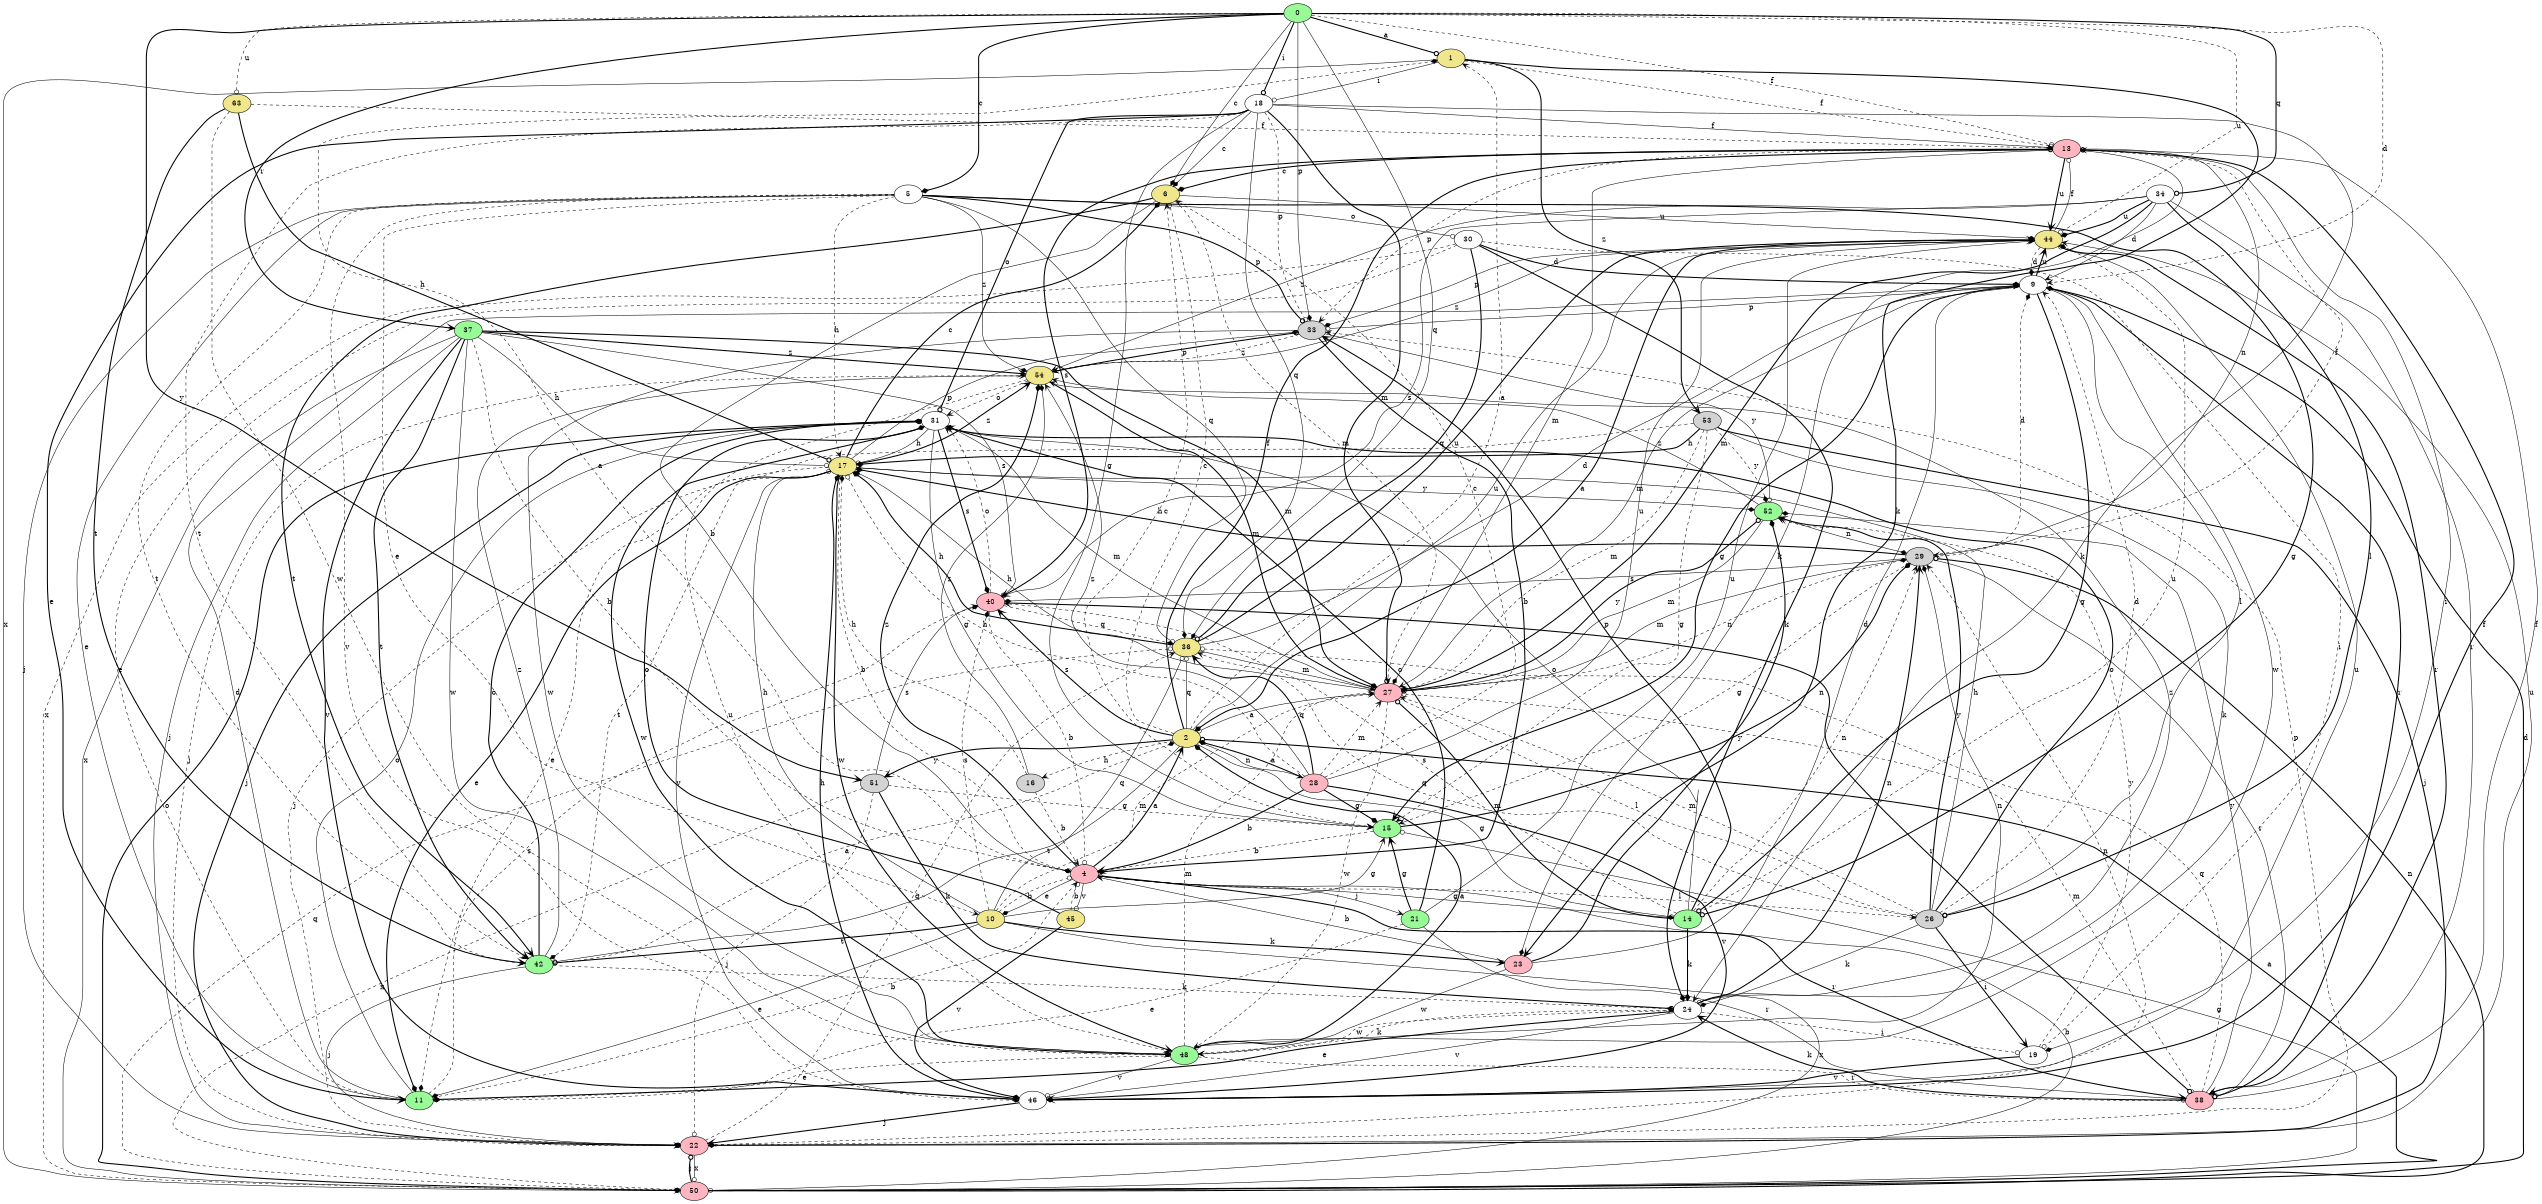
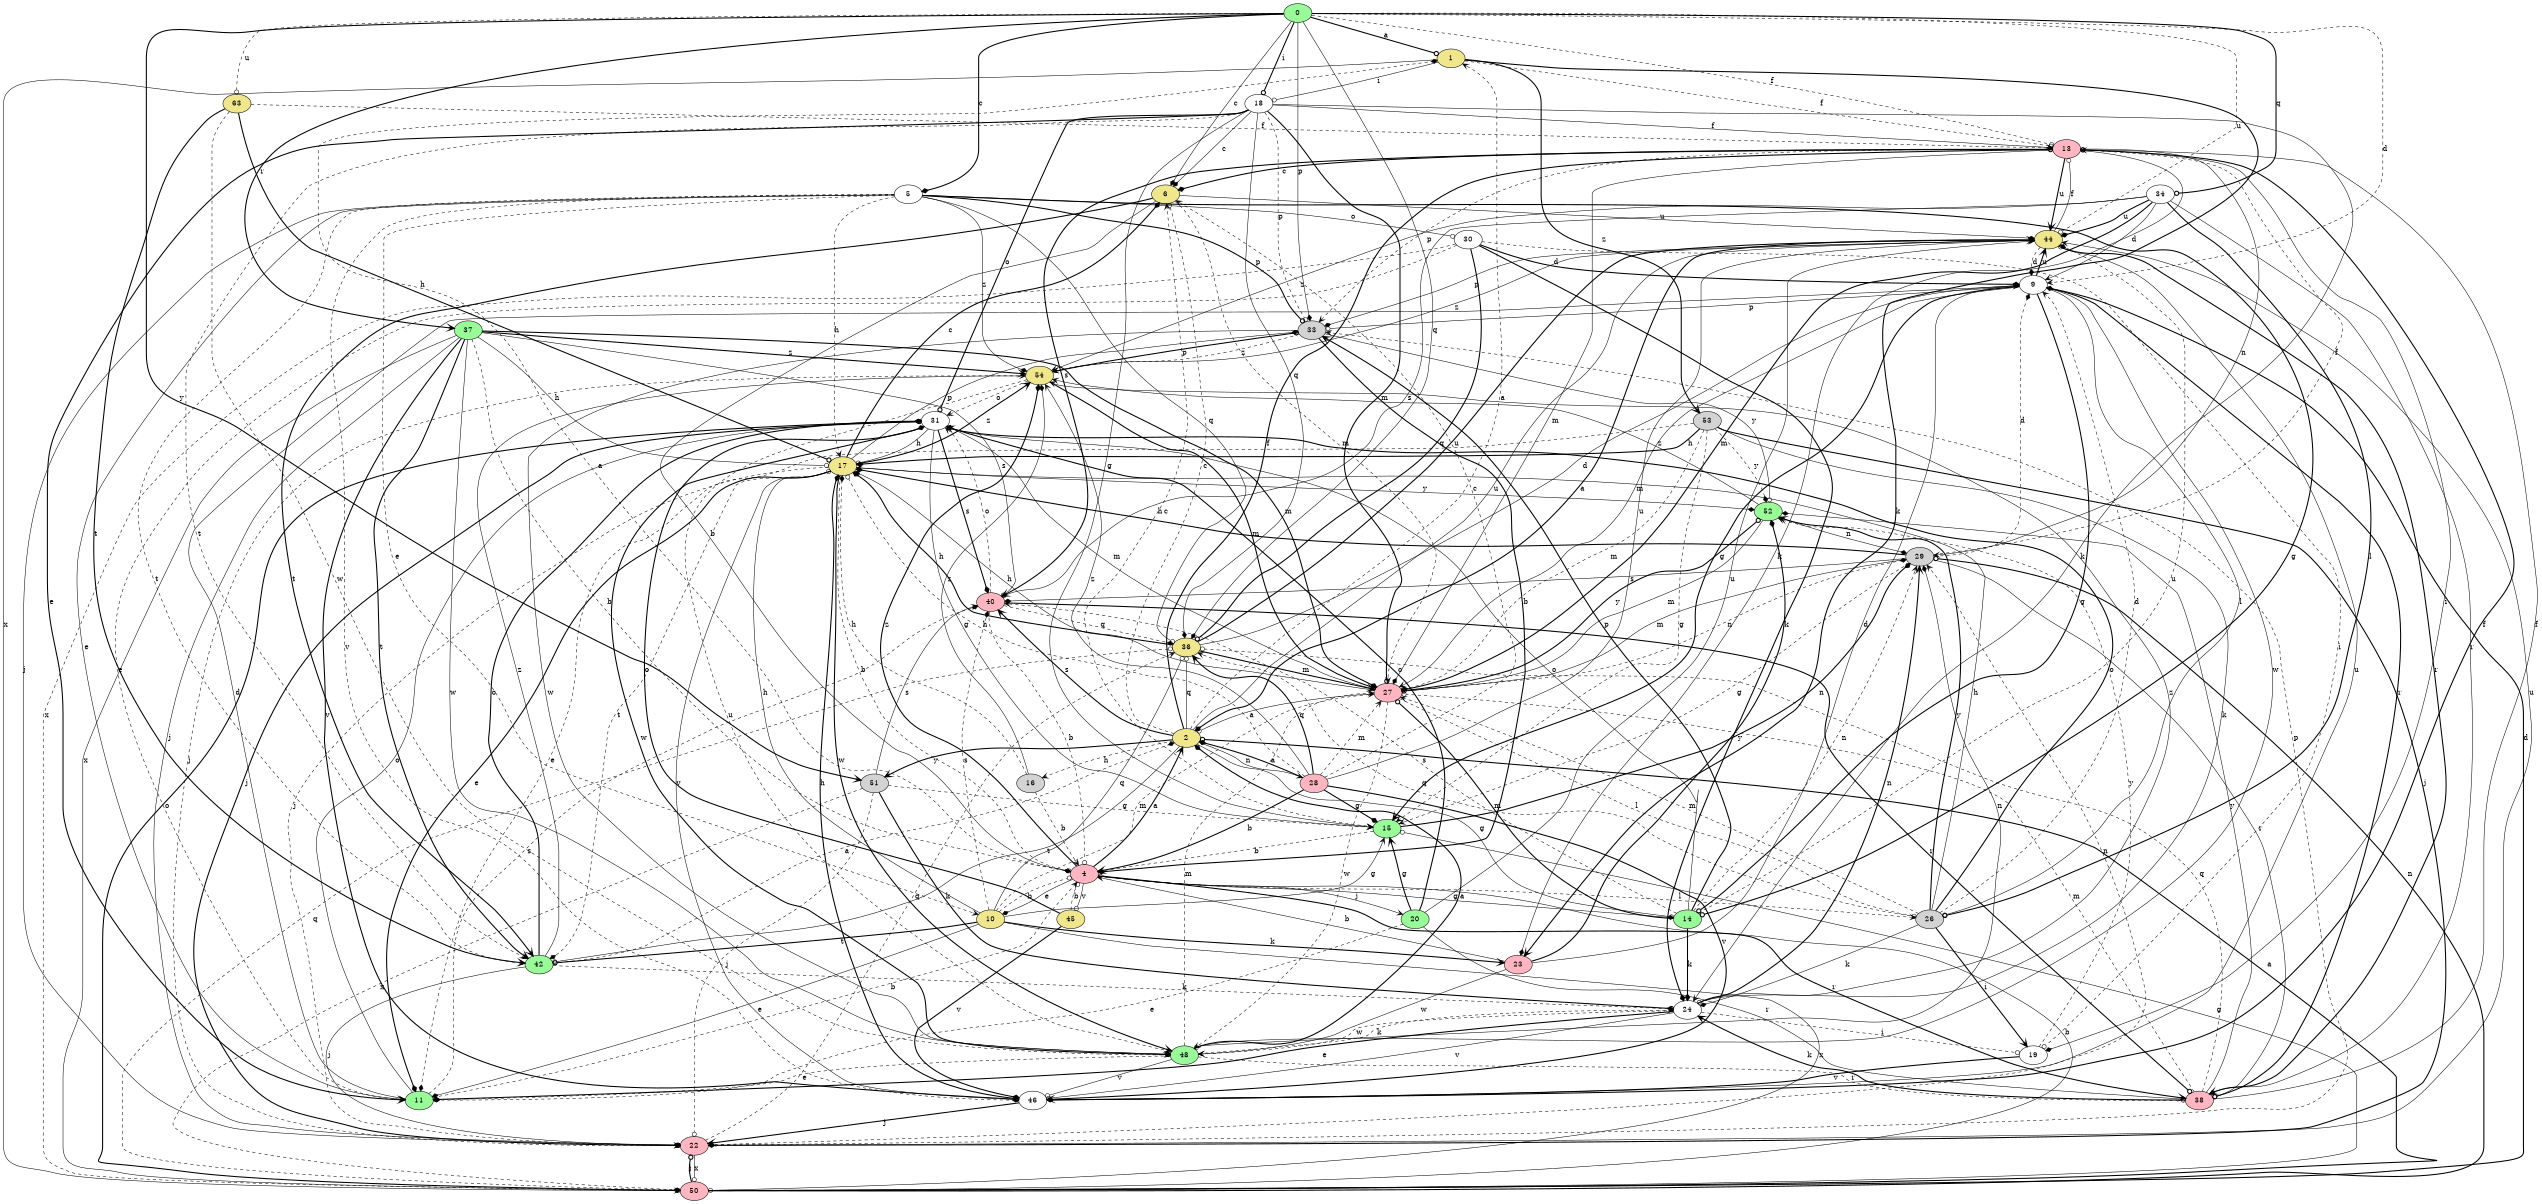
(1284, 670) -> (1284, 670)
(1415, 919) -> (1415, 919)
